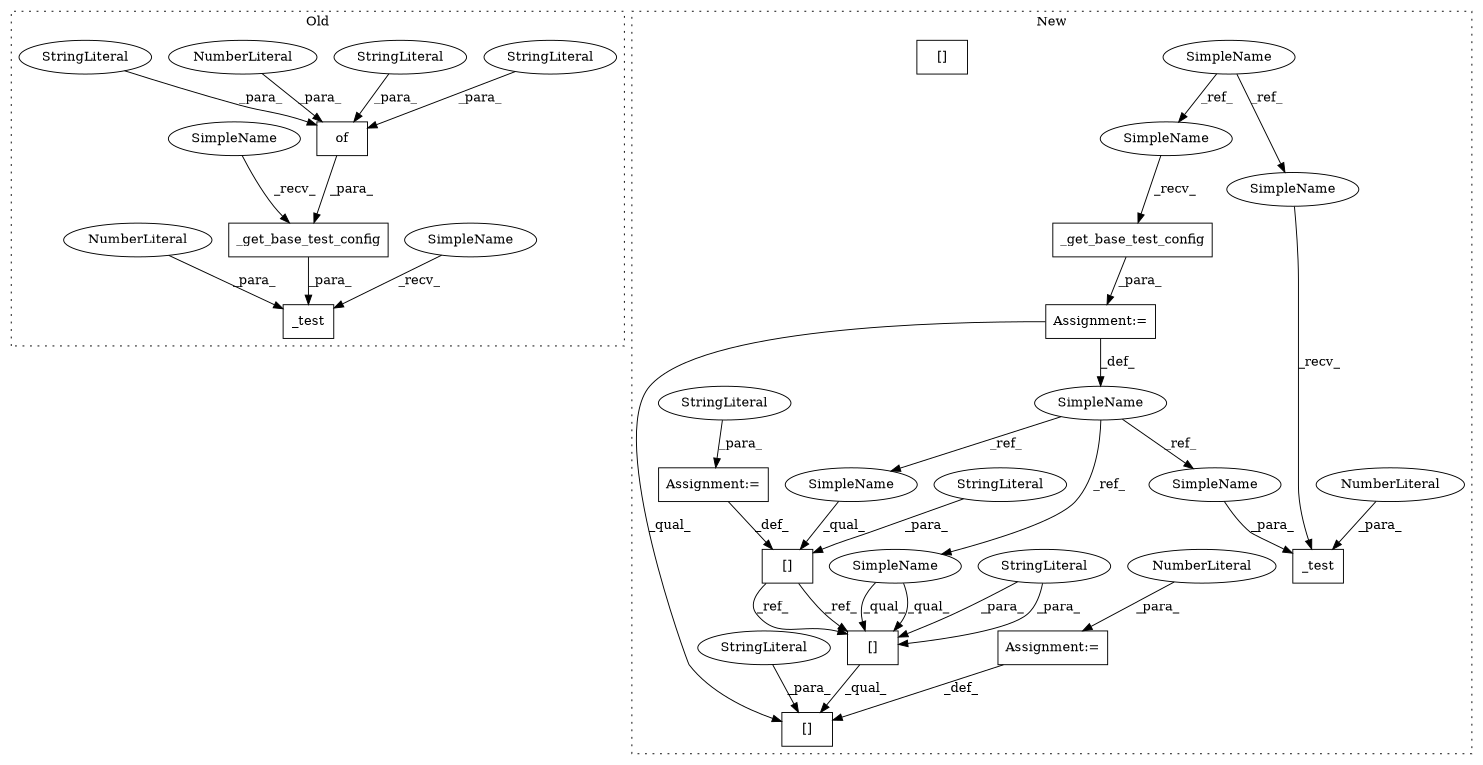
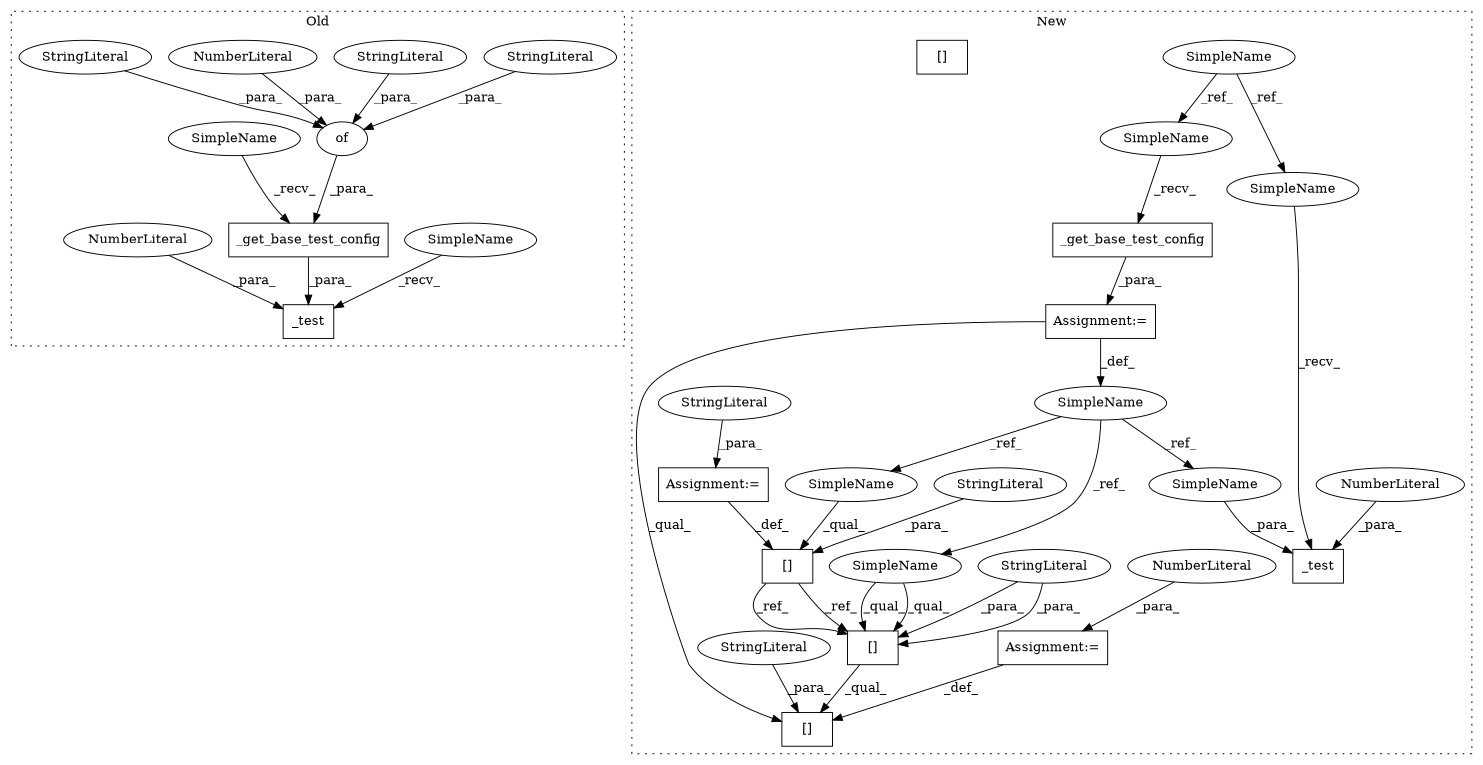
(342, 139) -> (342, 139)
